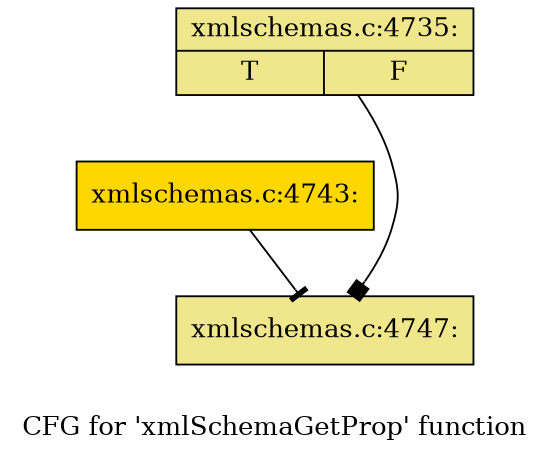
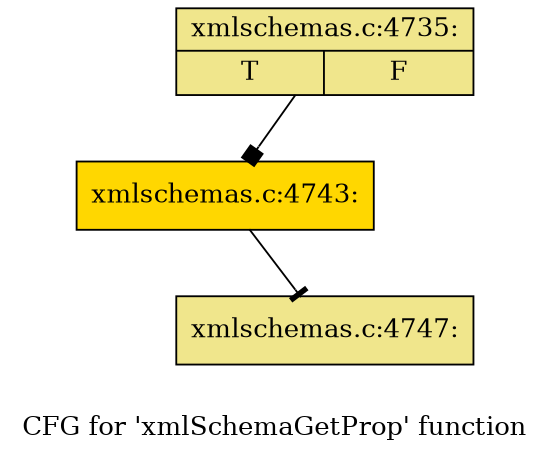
(397, 187) -> (277, 121)
